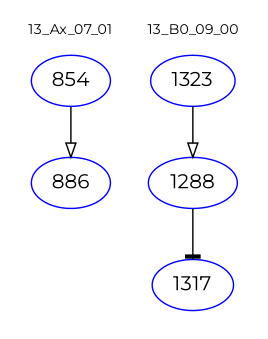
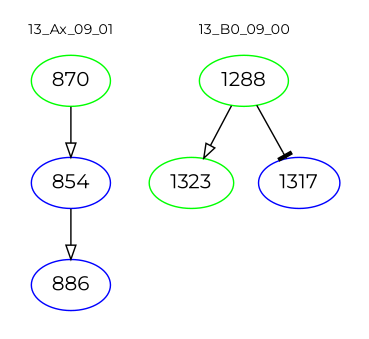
(71, 30) -> (72, 30)
none -> (71, 81)
(193, 81) -> (191, 183)
(193, 125) -> (221, 126)
(193, 183) -> (244, 81)
